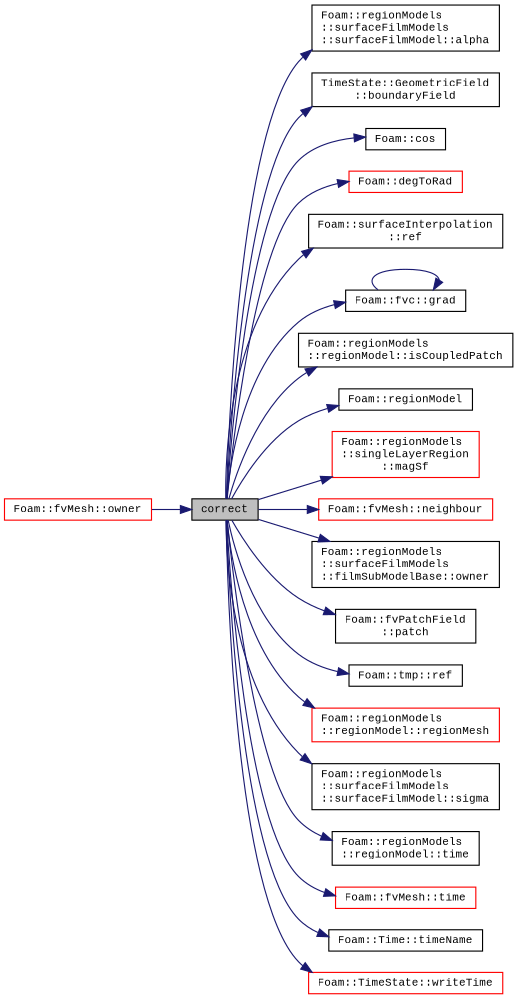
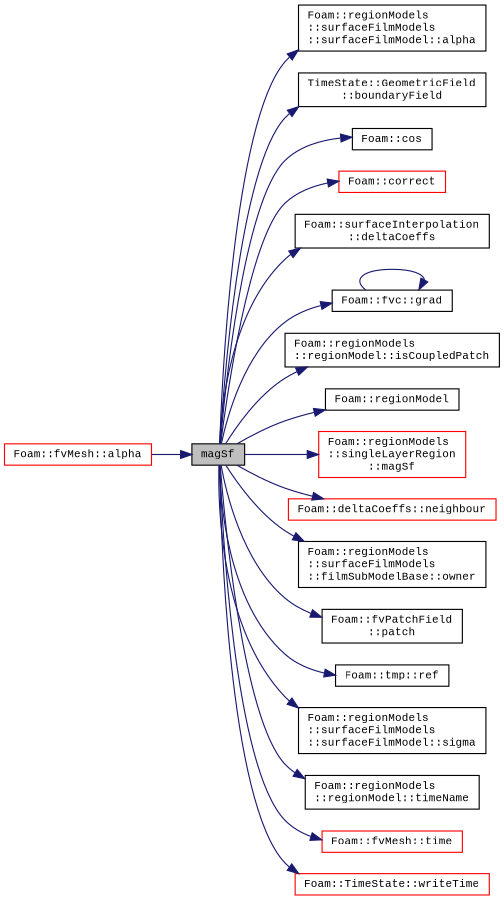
(406, 182) -> (392, 182)
(406, 231) -> (392, 231)
(78, 509) -> (78, 454)
(225, 509) -> (218, 454)
(406, 509) -> (392, 509)
(406, 725) -> none
(406, 848) -> (392, 792)
(406, 940) -> none
